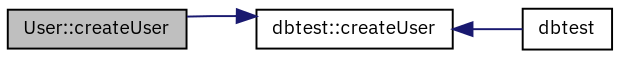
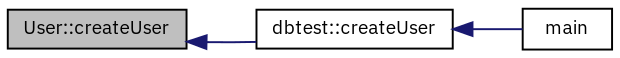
(212, 16) -> (231, 42)
(567, 29) -> (567, 29)
